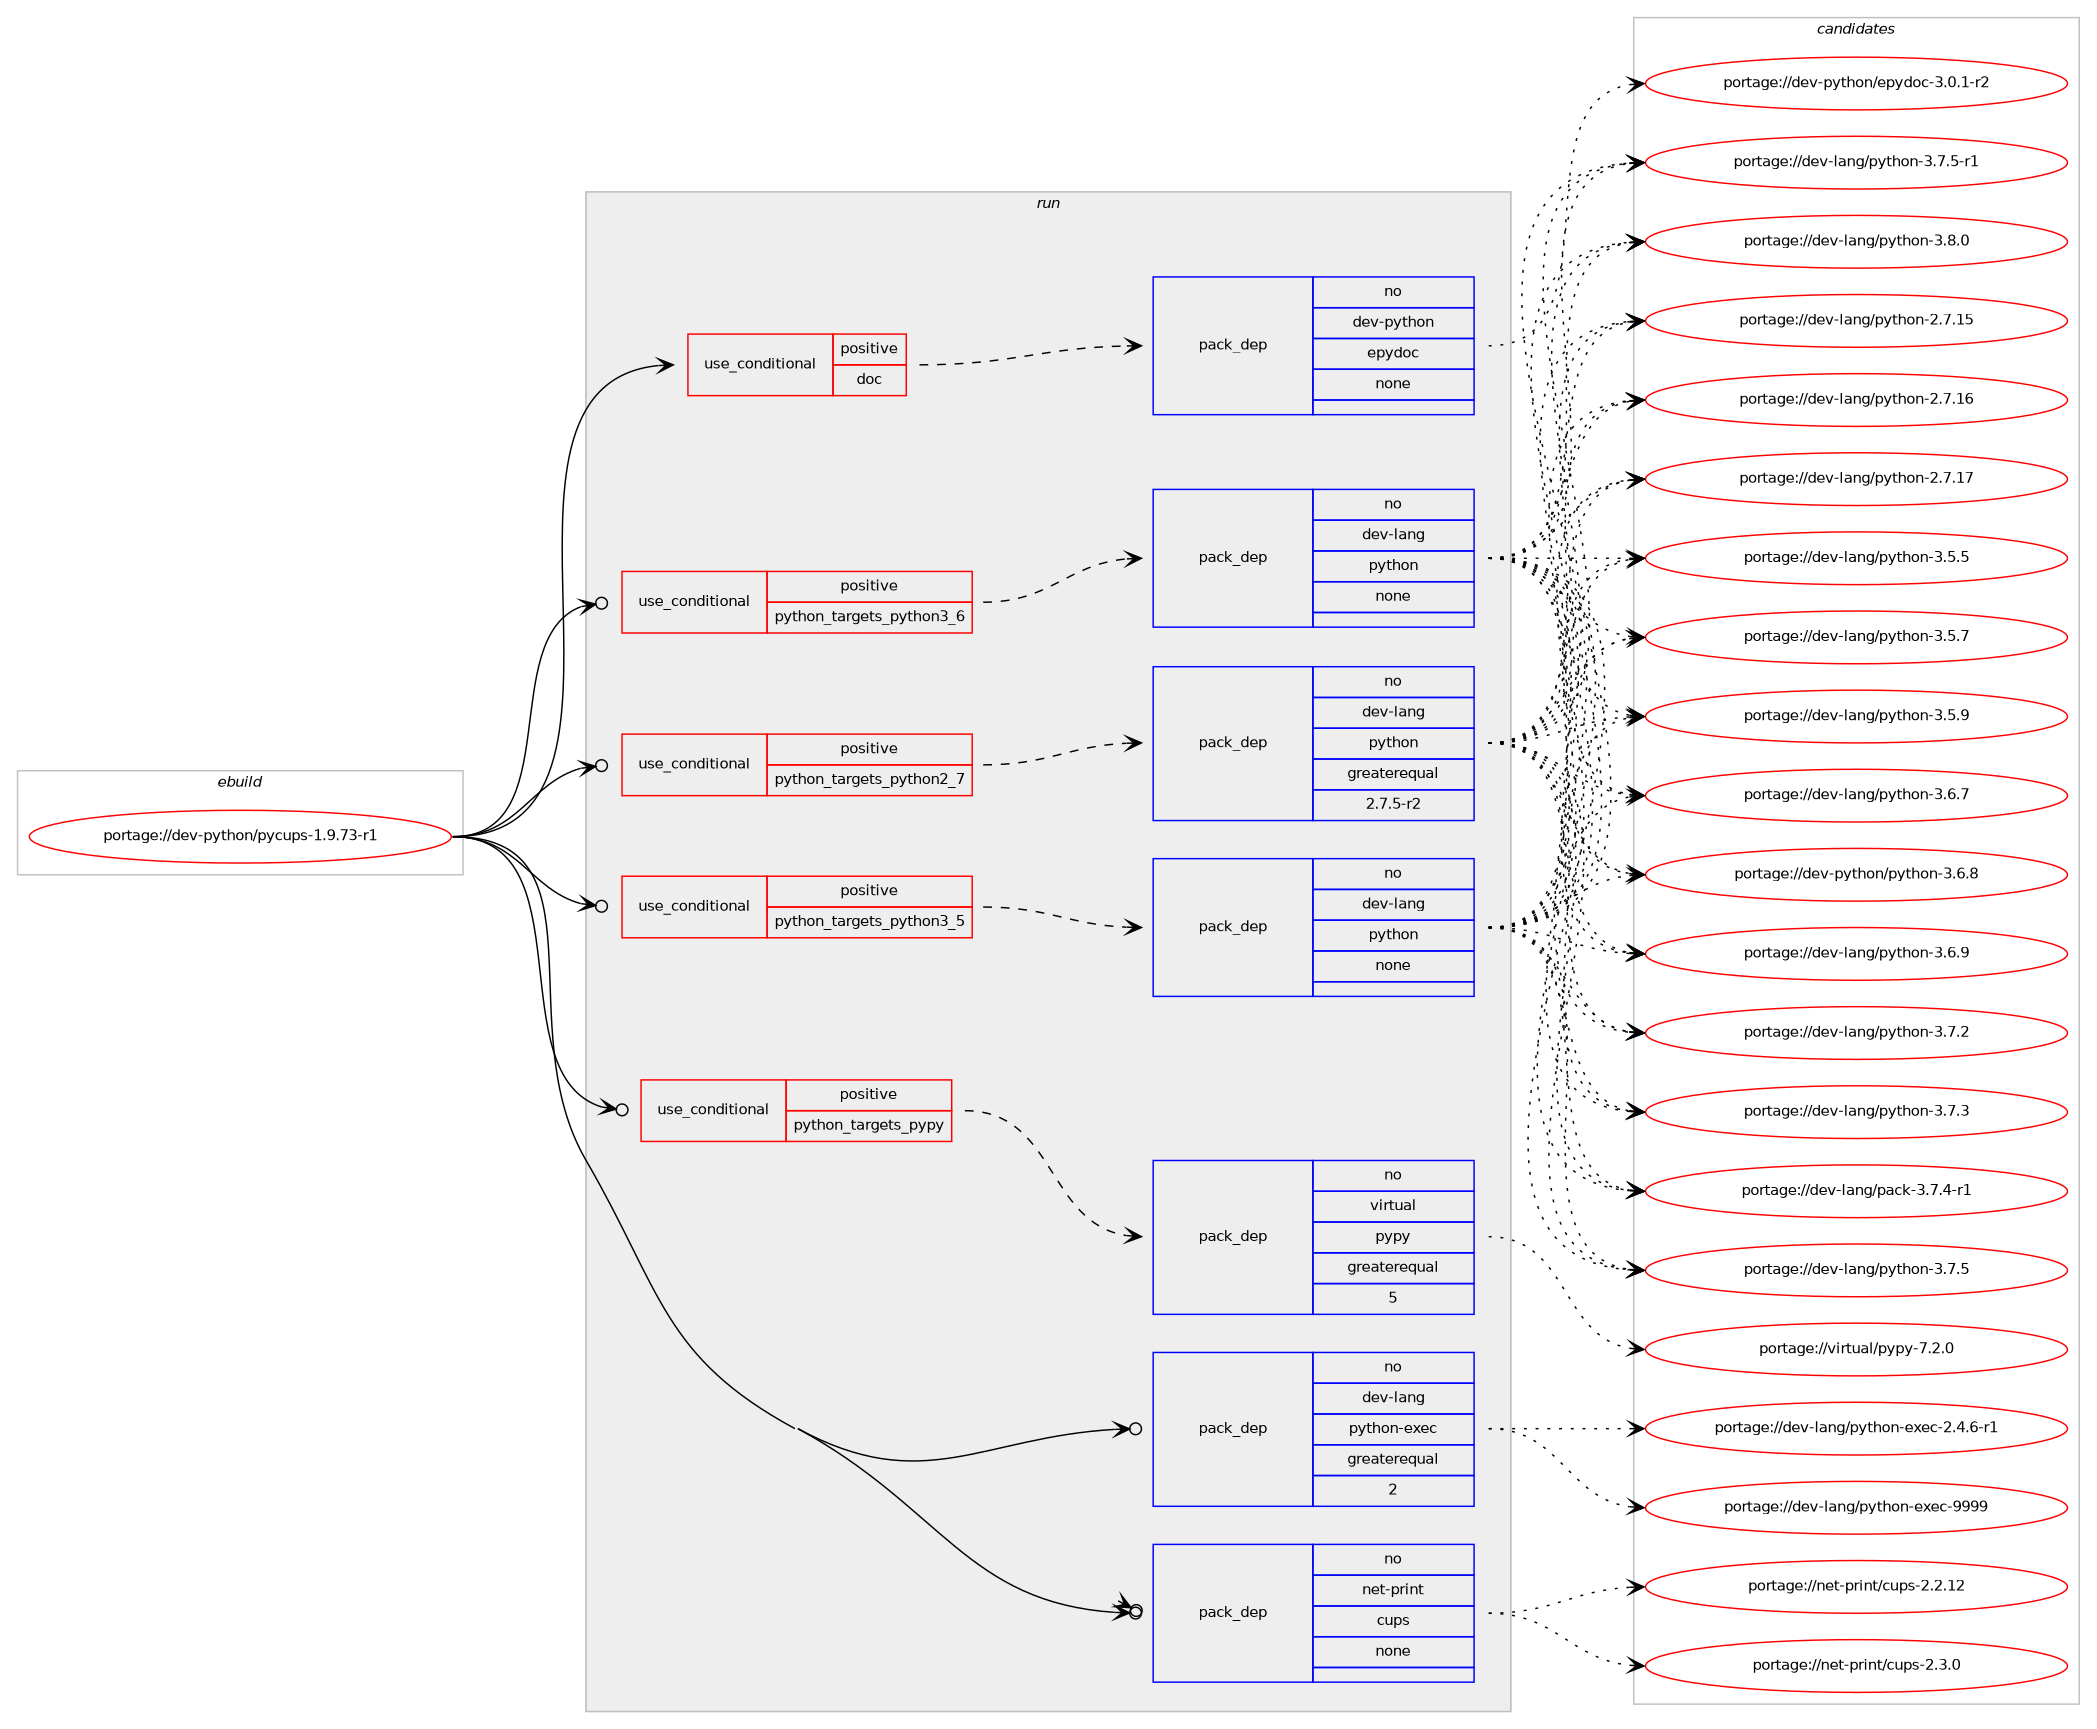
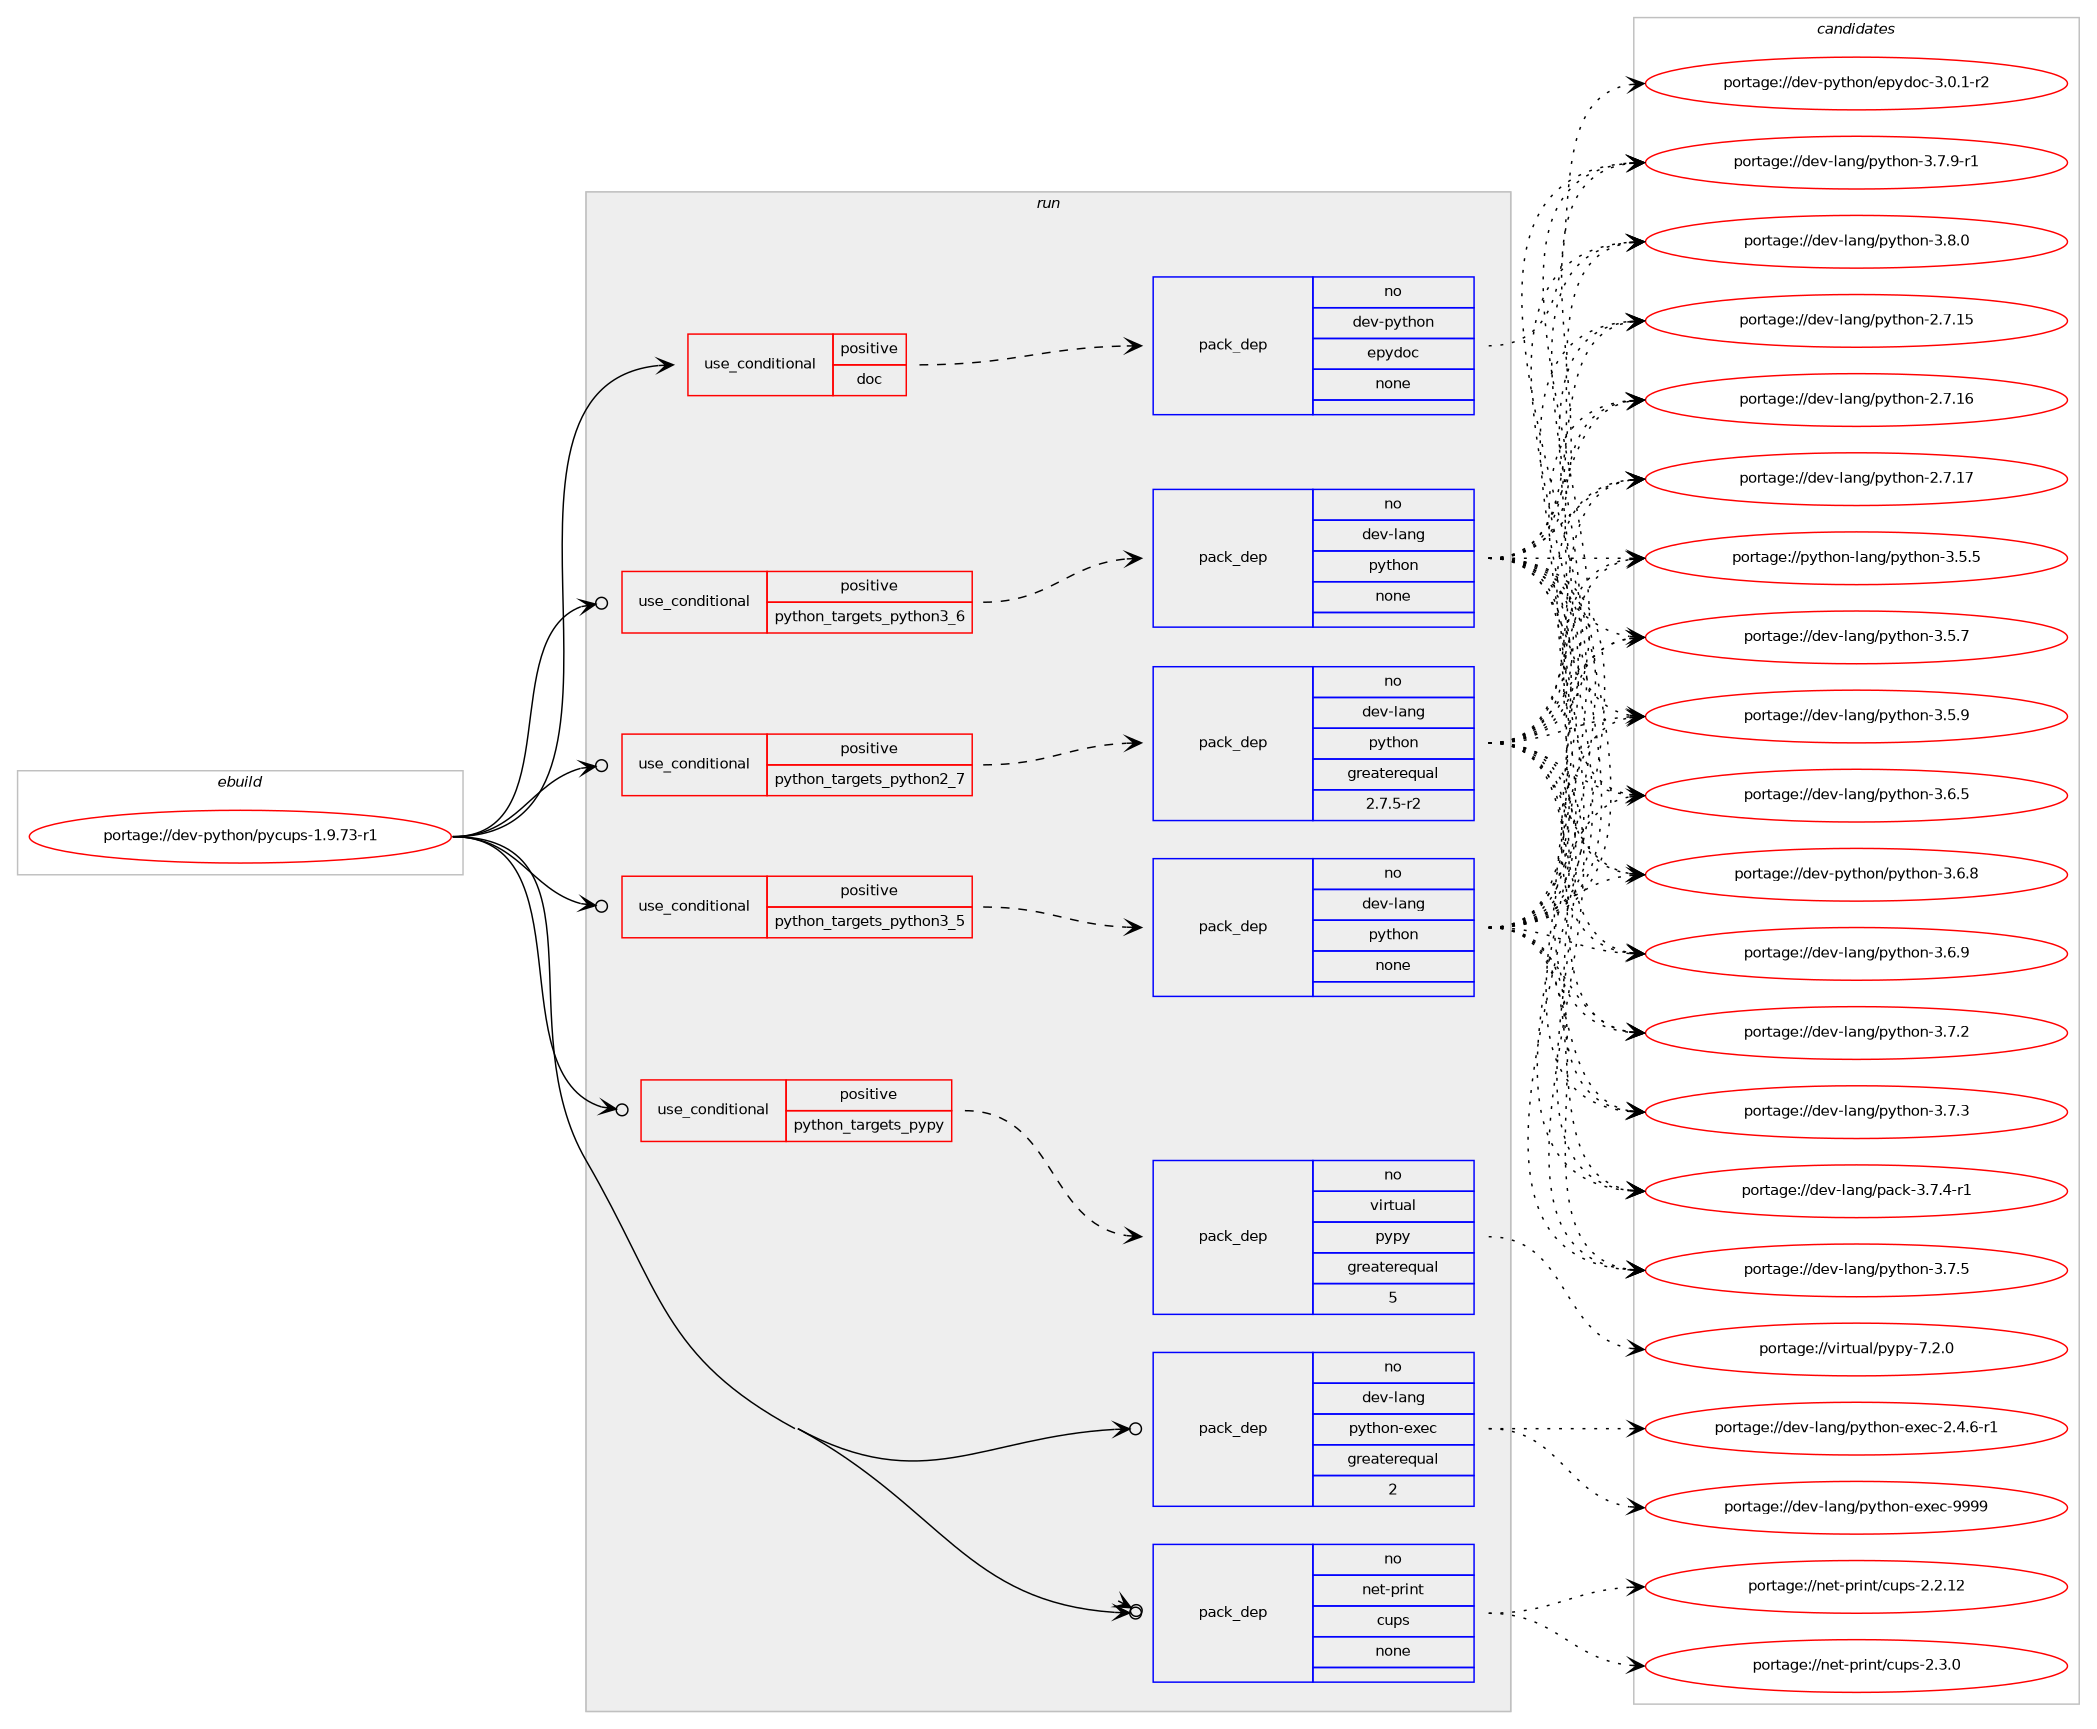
(1857, 163) -> (1857, 163)
(1857, 558) -> (1857, 558)
(1857, 796) -> (1857, 796)
